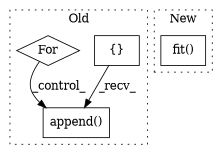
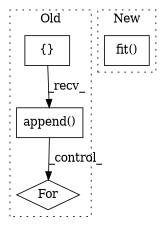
(30, 82) -> (49, 155)
